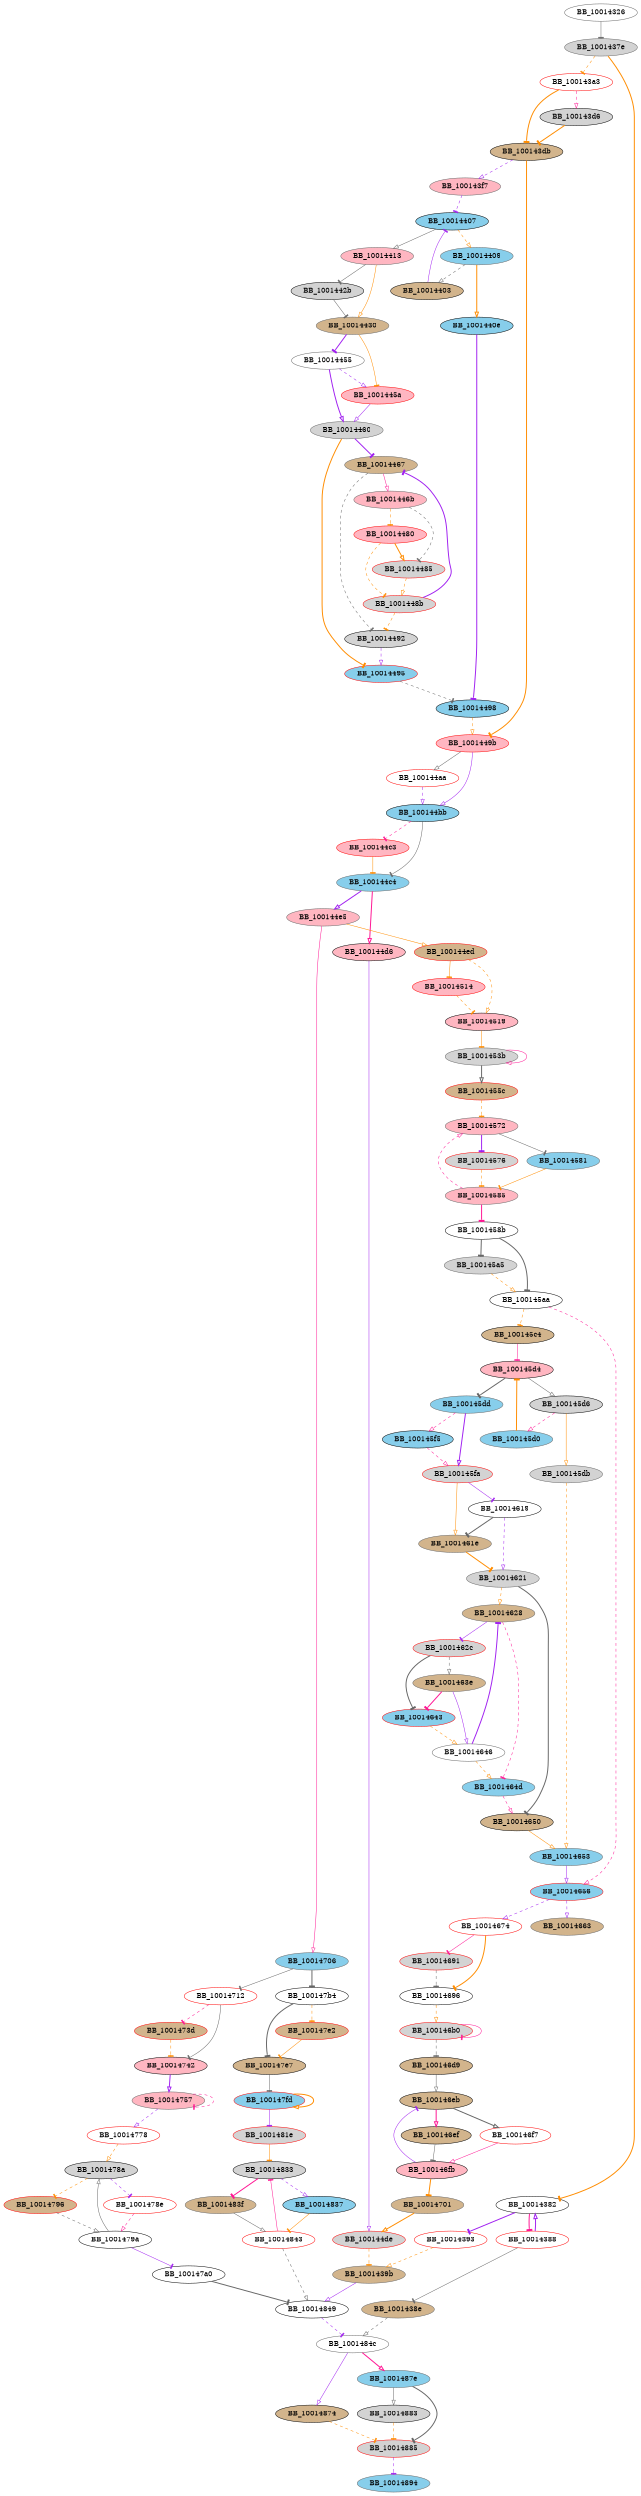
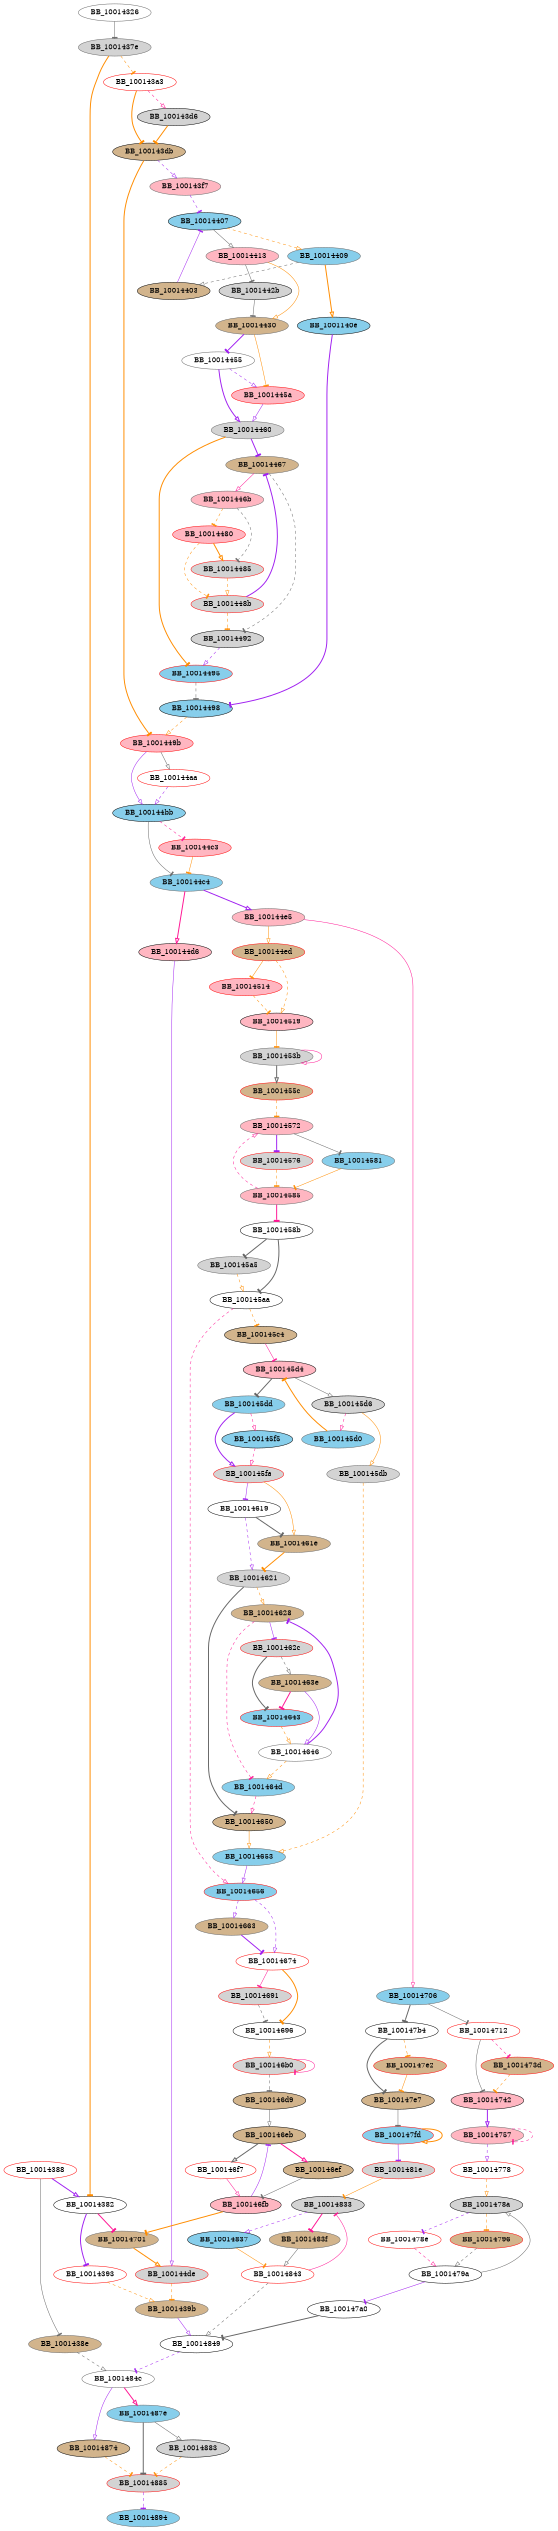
(477, 326) -> (334, 326)
none -> (251, 1943)
(529, 2221) -> (105, 2222)
